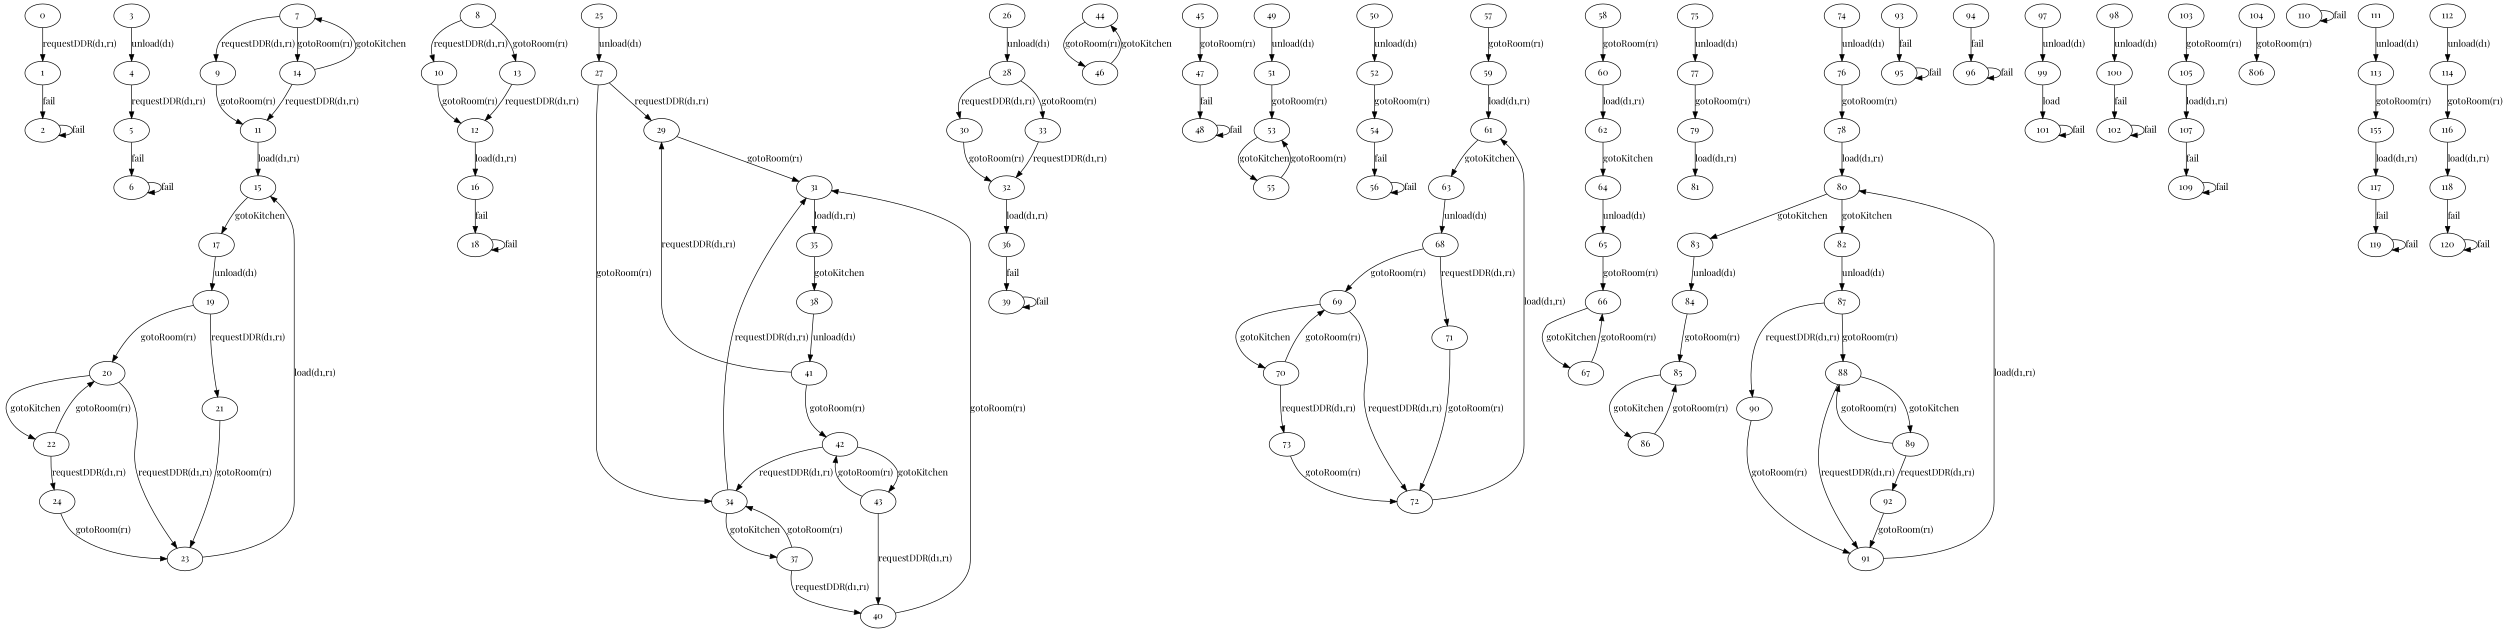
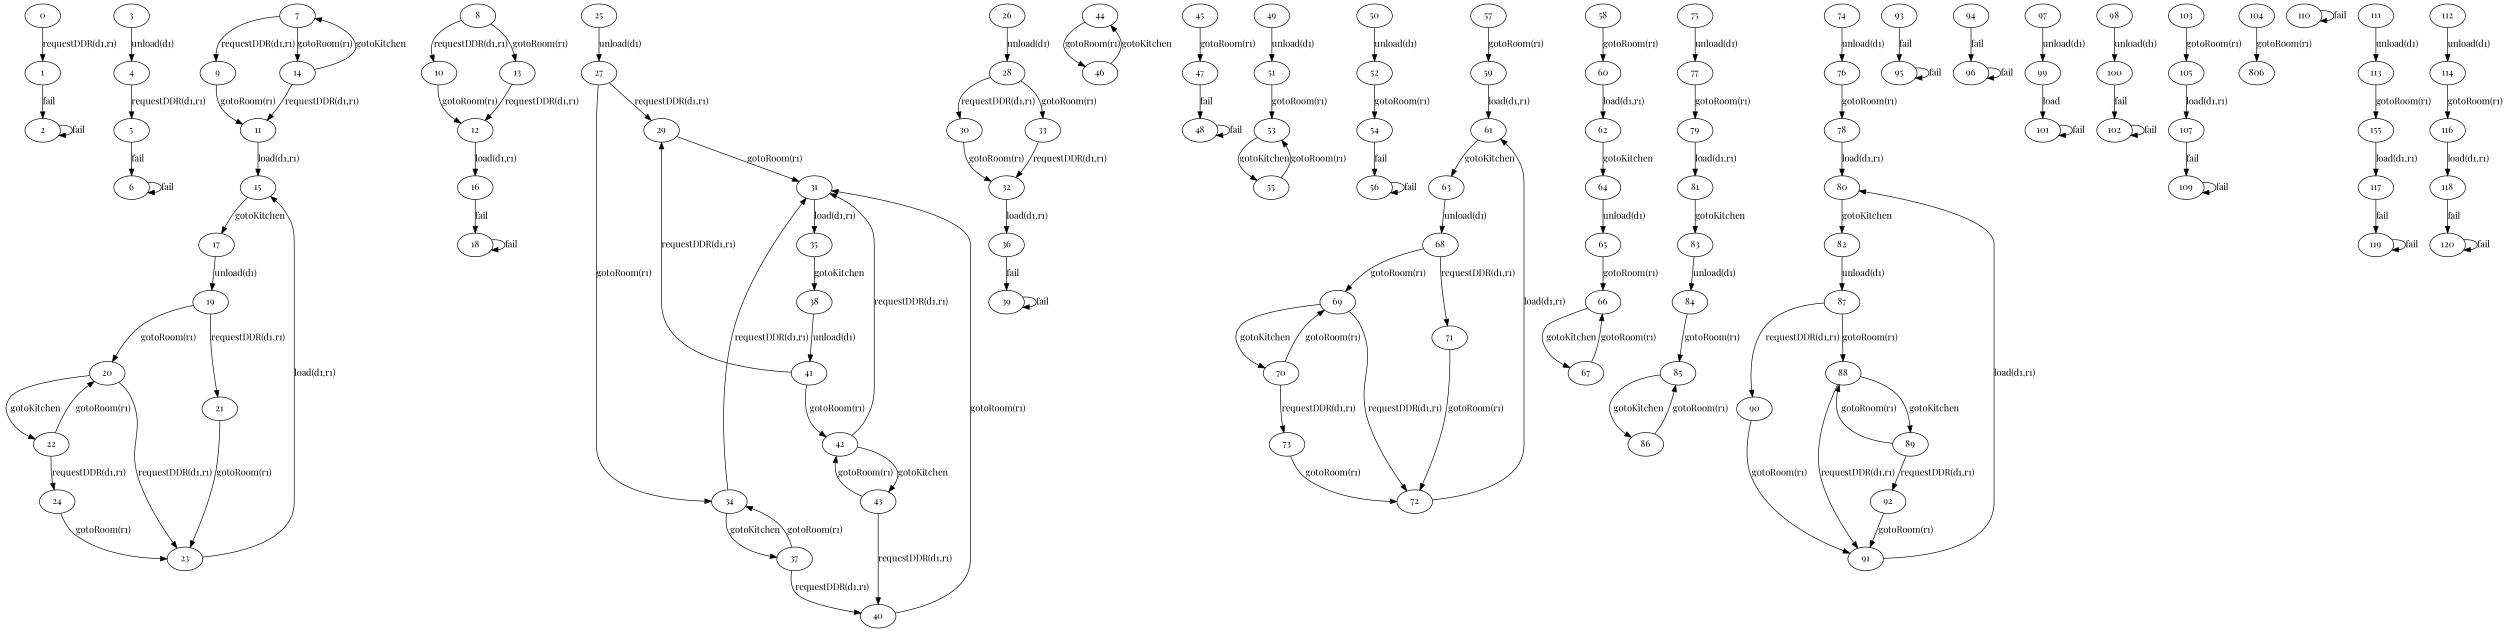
(1772, 215) -> (1695, 213)
(778, 459) -> (874, 311)
